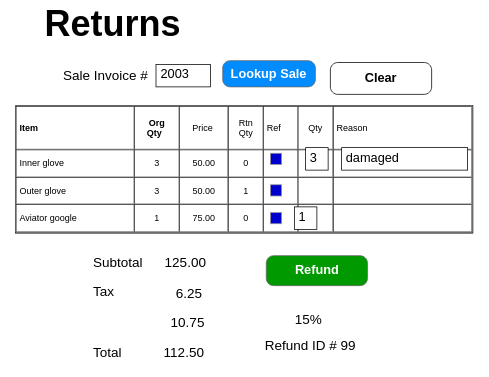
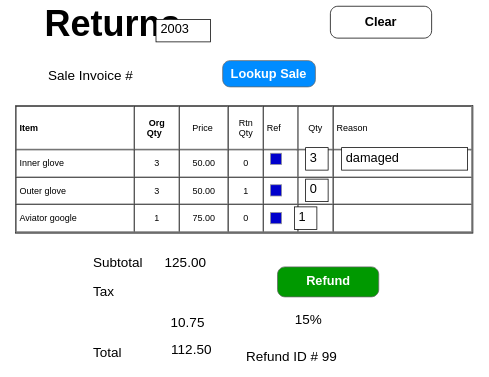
(105, 75) -> (90, 75)
(183, 75) -> (183, 30)
(381, 78) -> (381, 22)
none -> (317, 190)
(317, 270) -> (328, 282)
(190, 294) -> none
(310, 345) -> (291, 357)
(184, 353) -> (192, 349)
